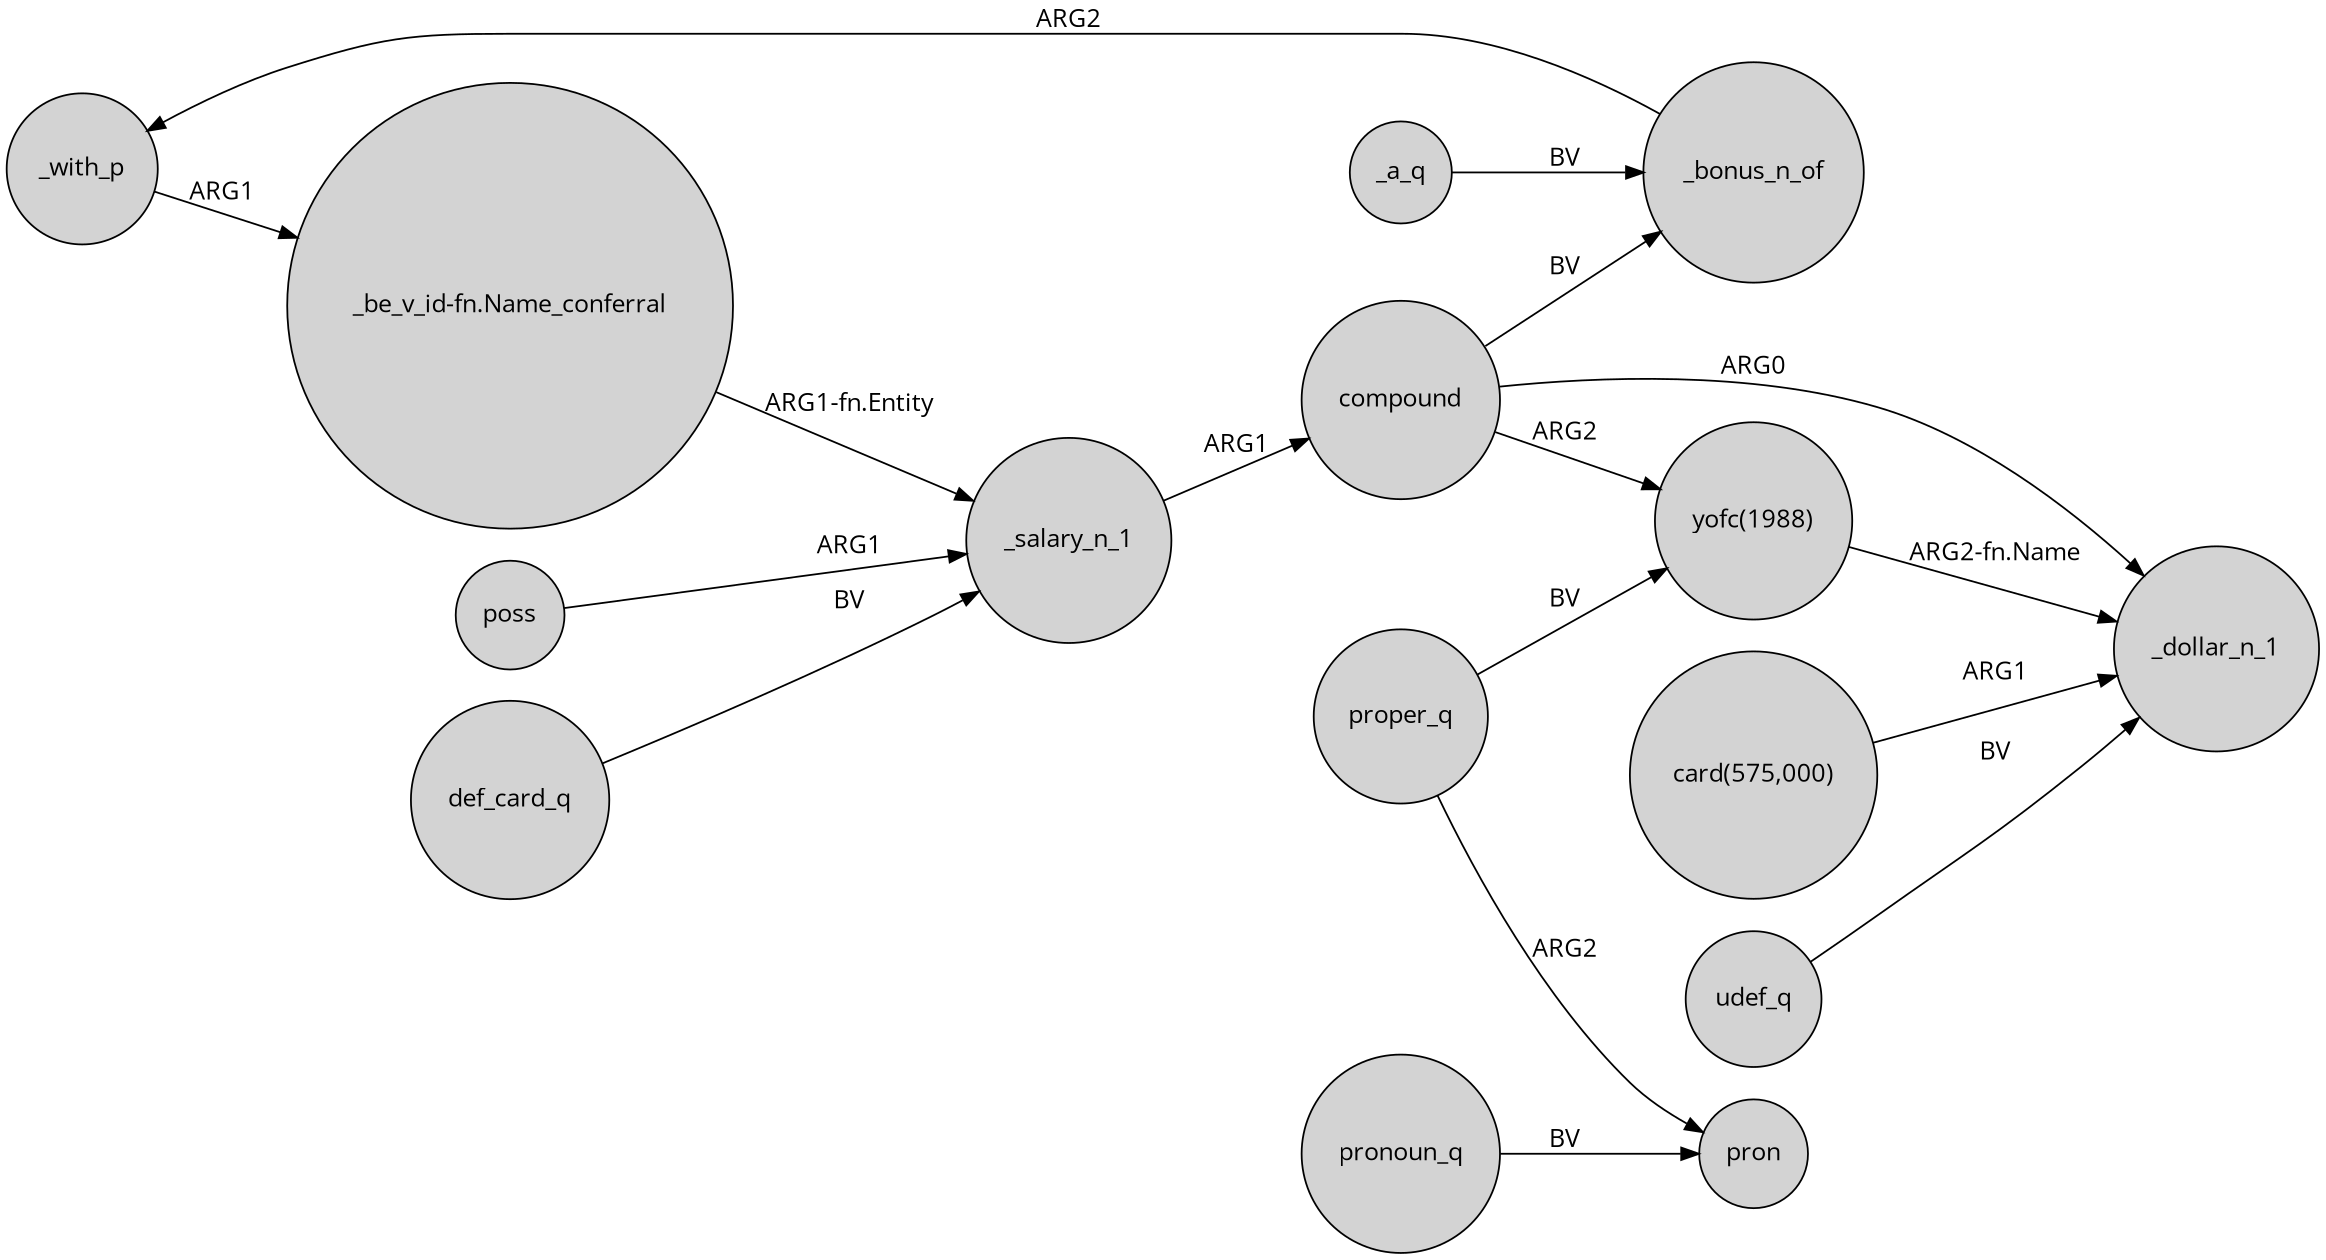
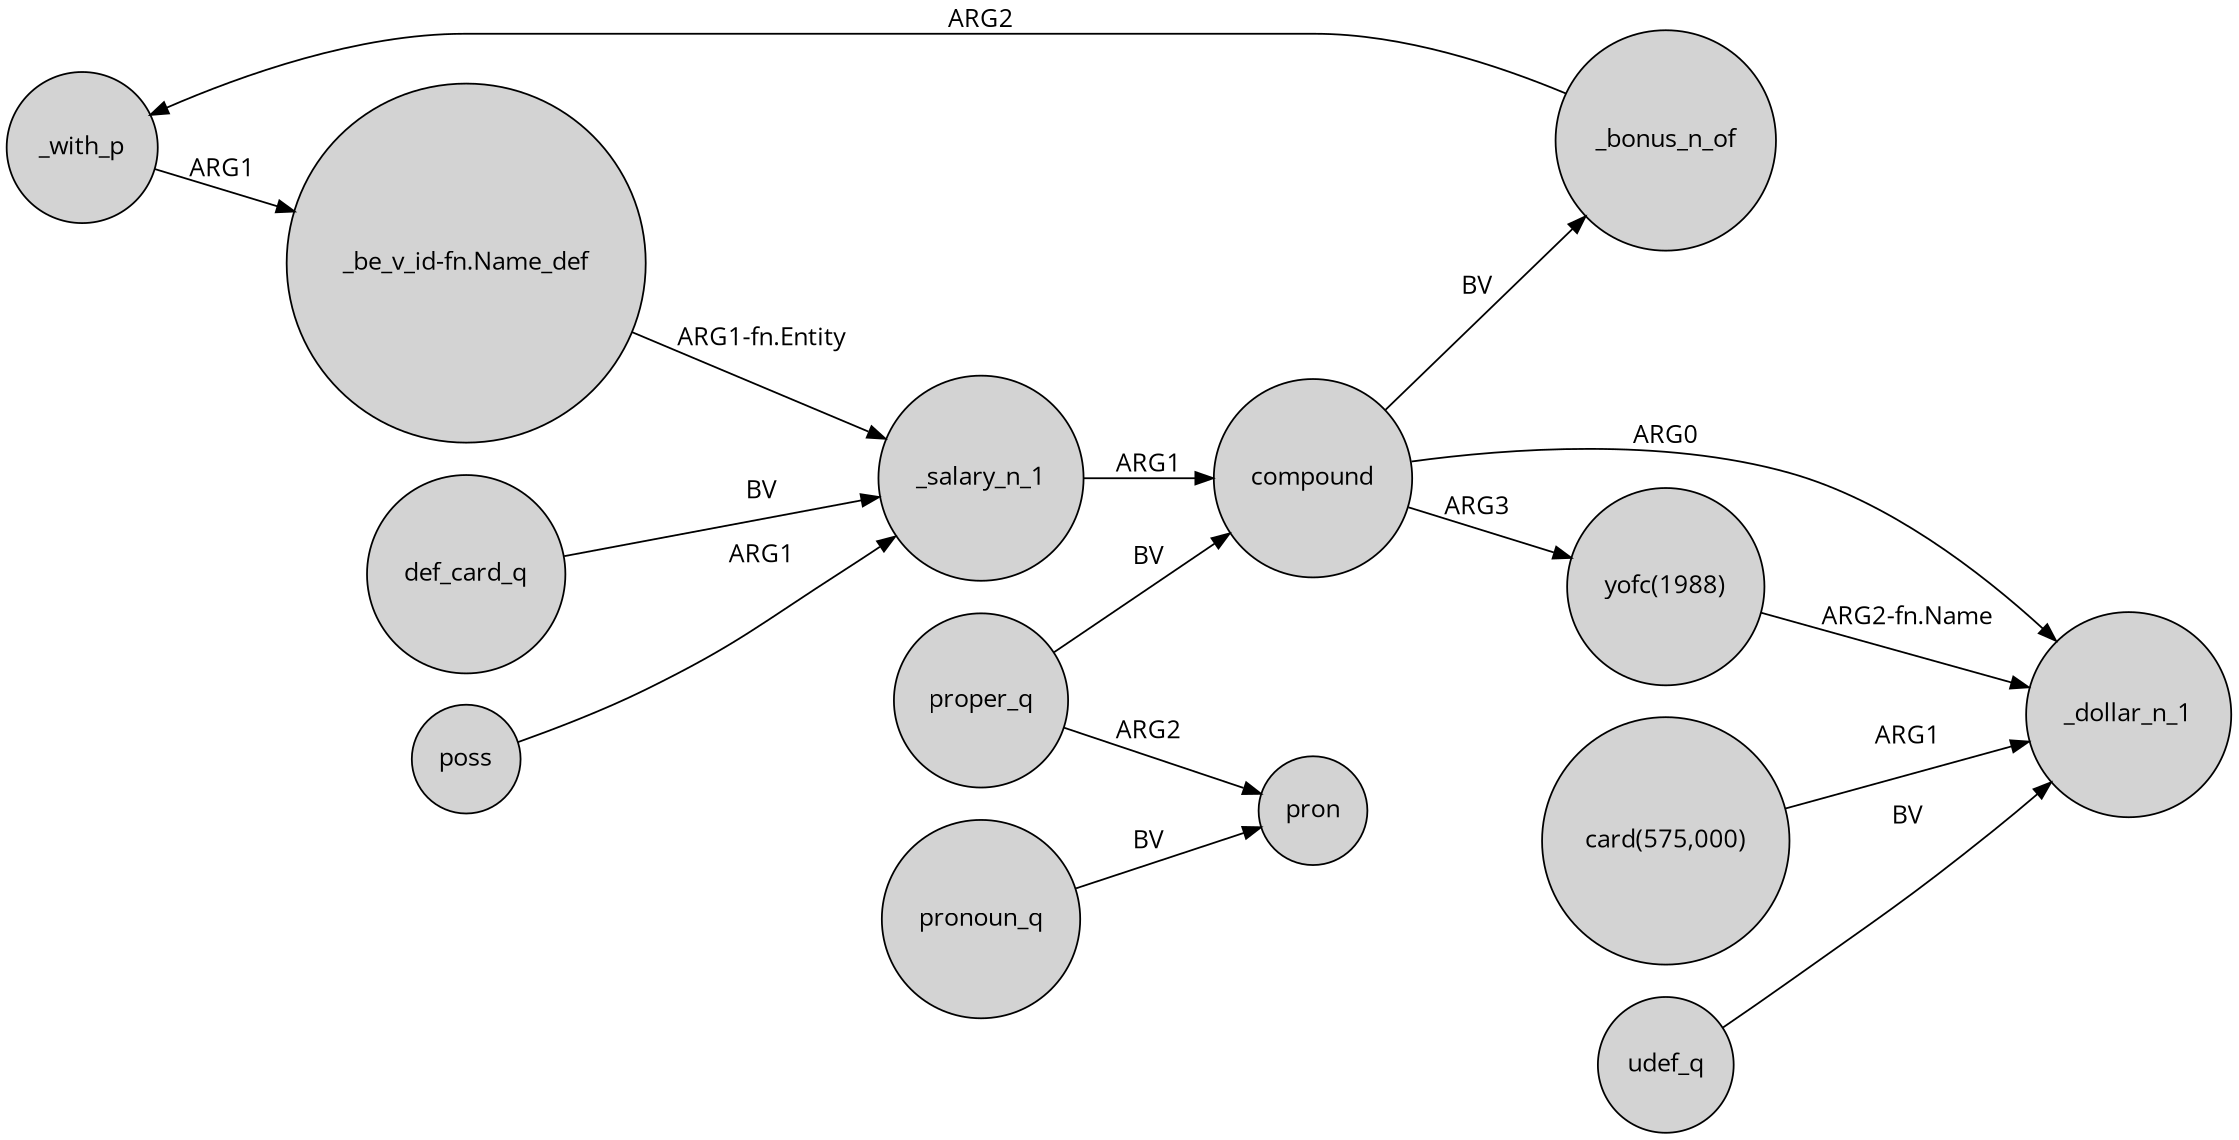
(1401, 172) -> none
(510, 306) -> (466, 263)
(1565, 433) -> (1477, 508)
(1564, 626) -> (1134, 598)
